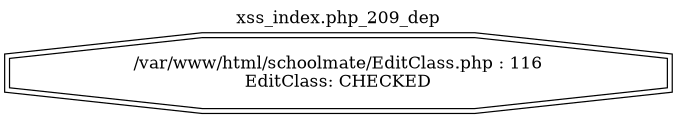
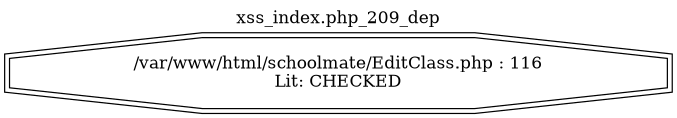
(338, 73) -> (338, 73)
